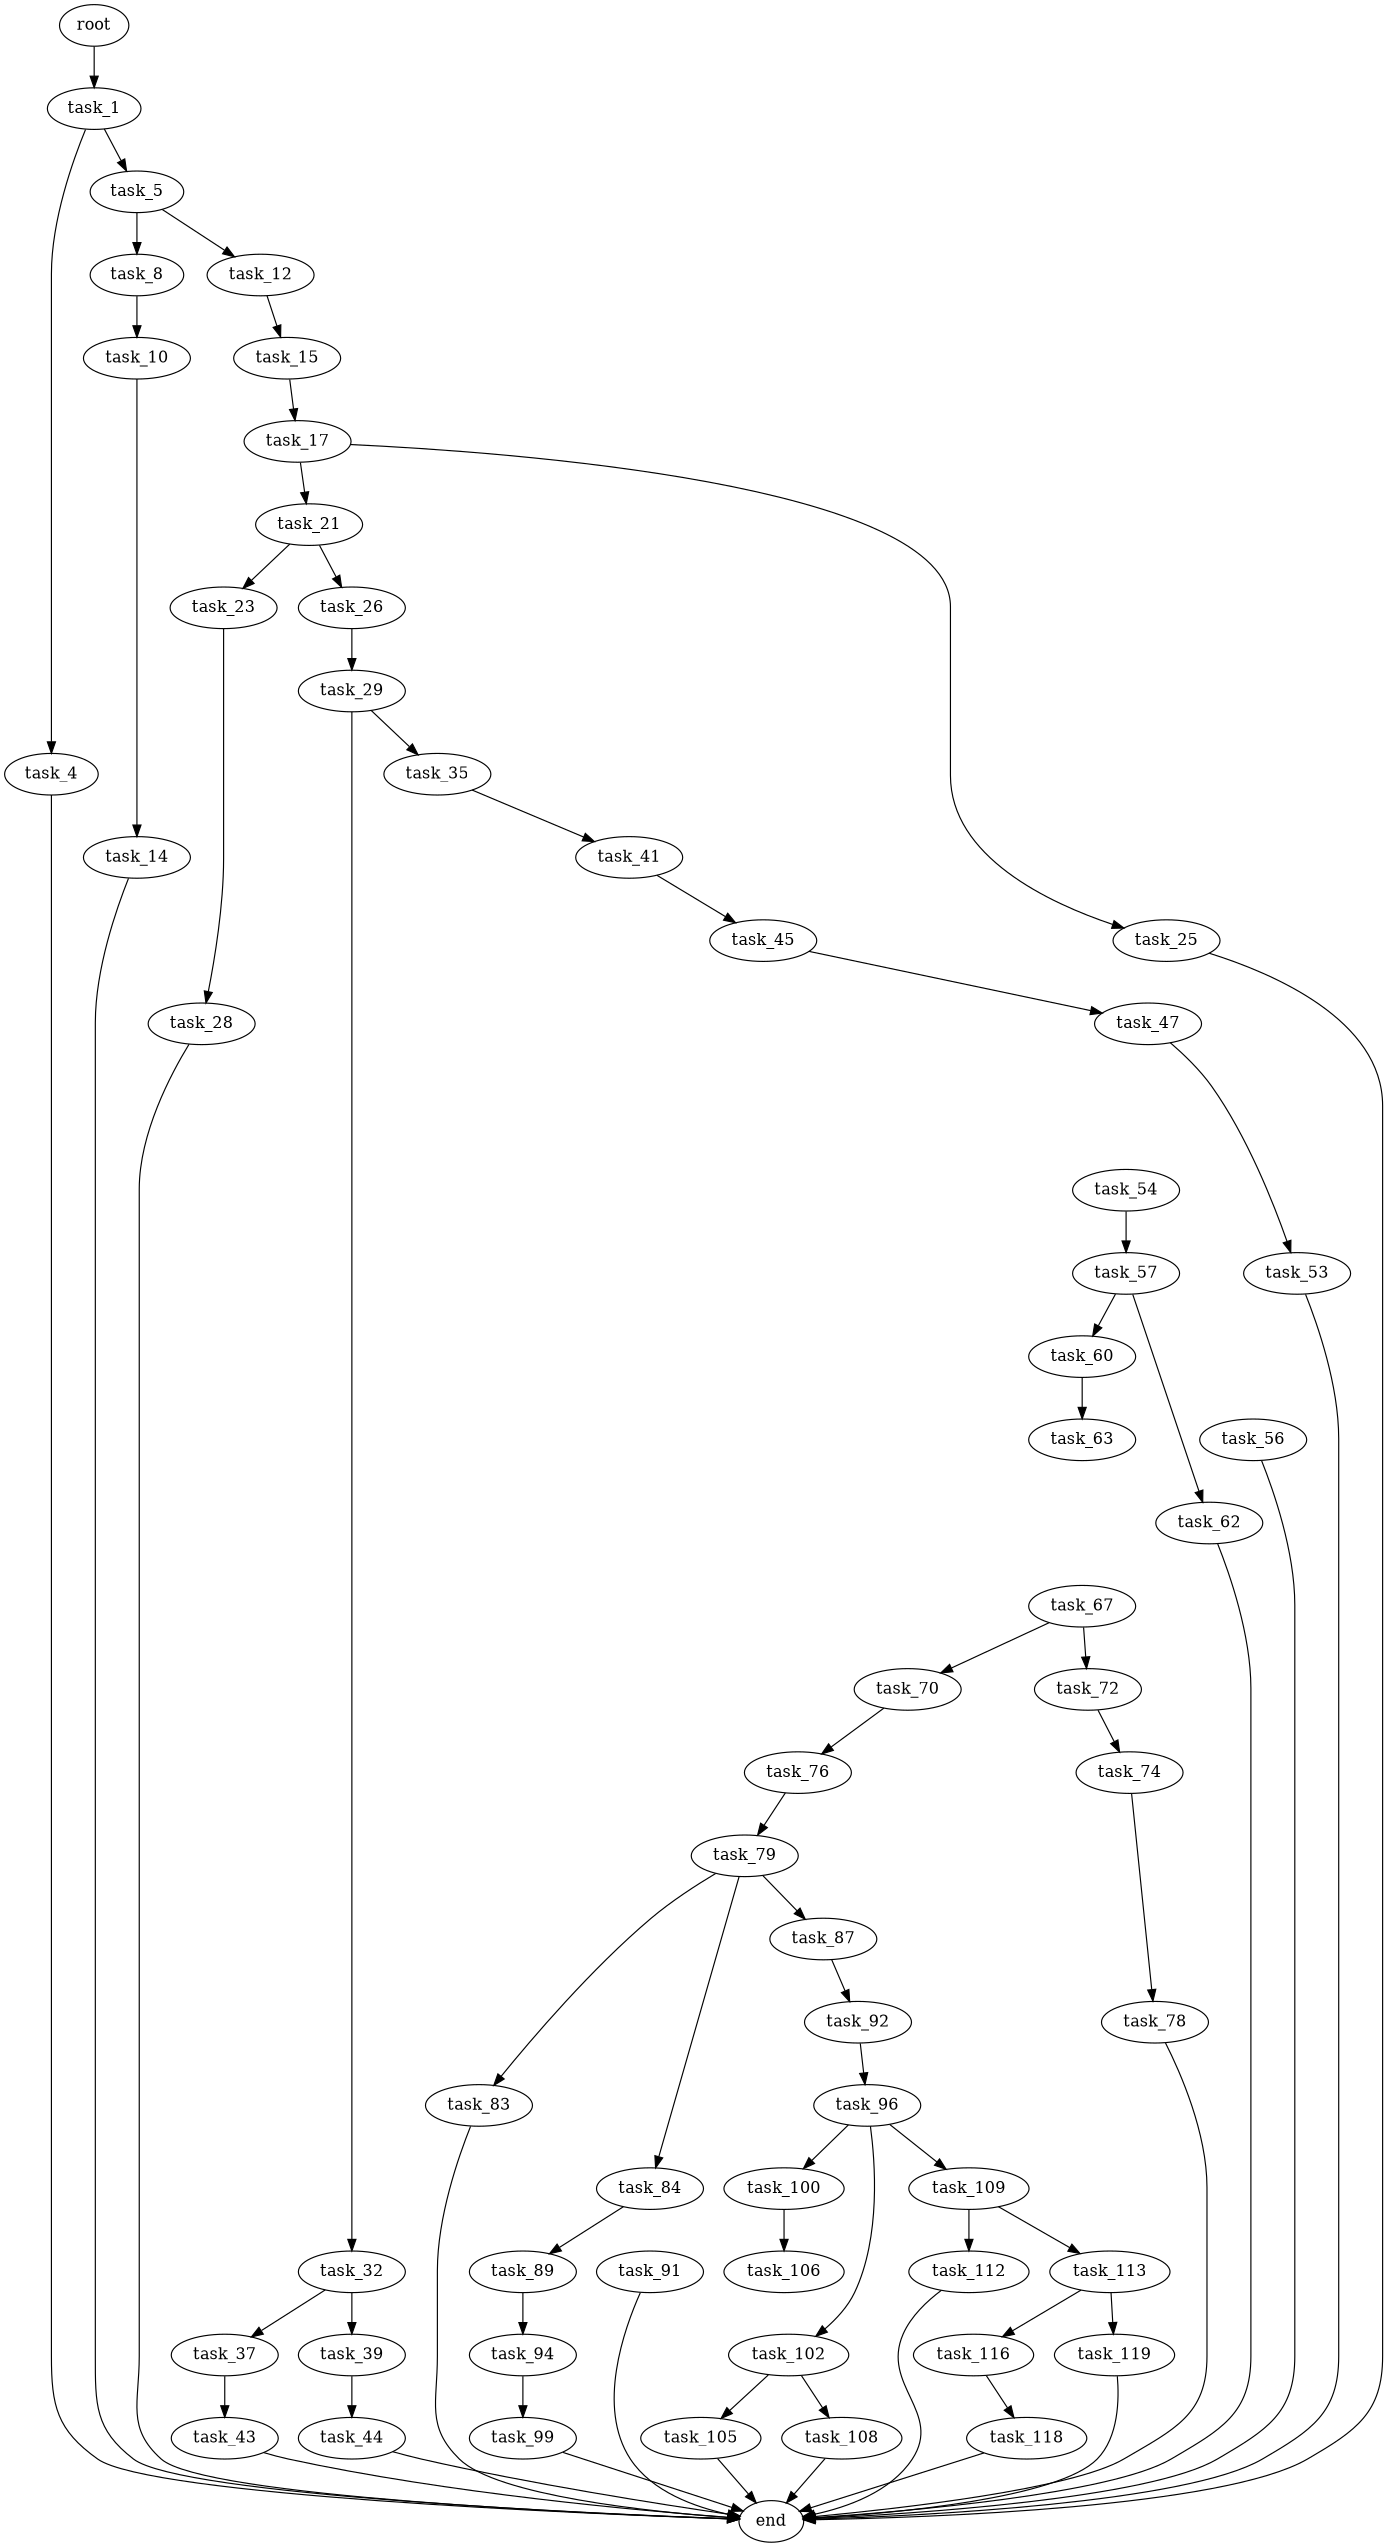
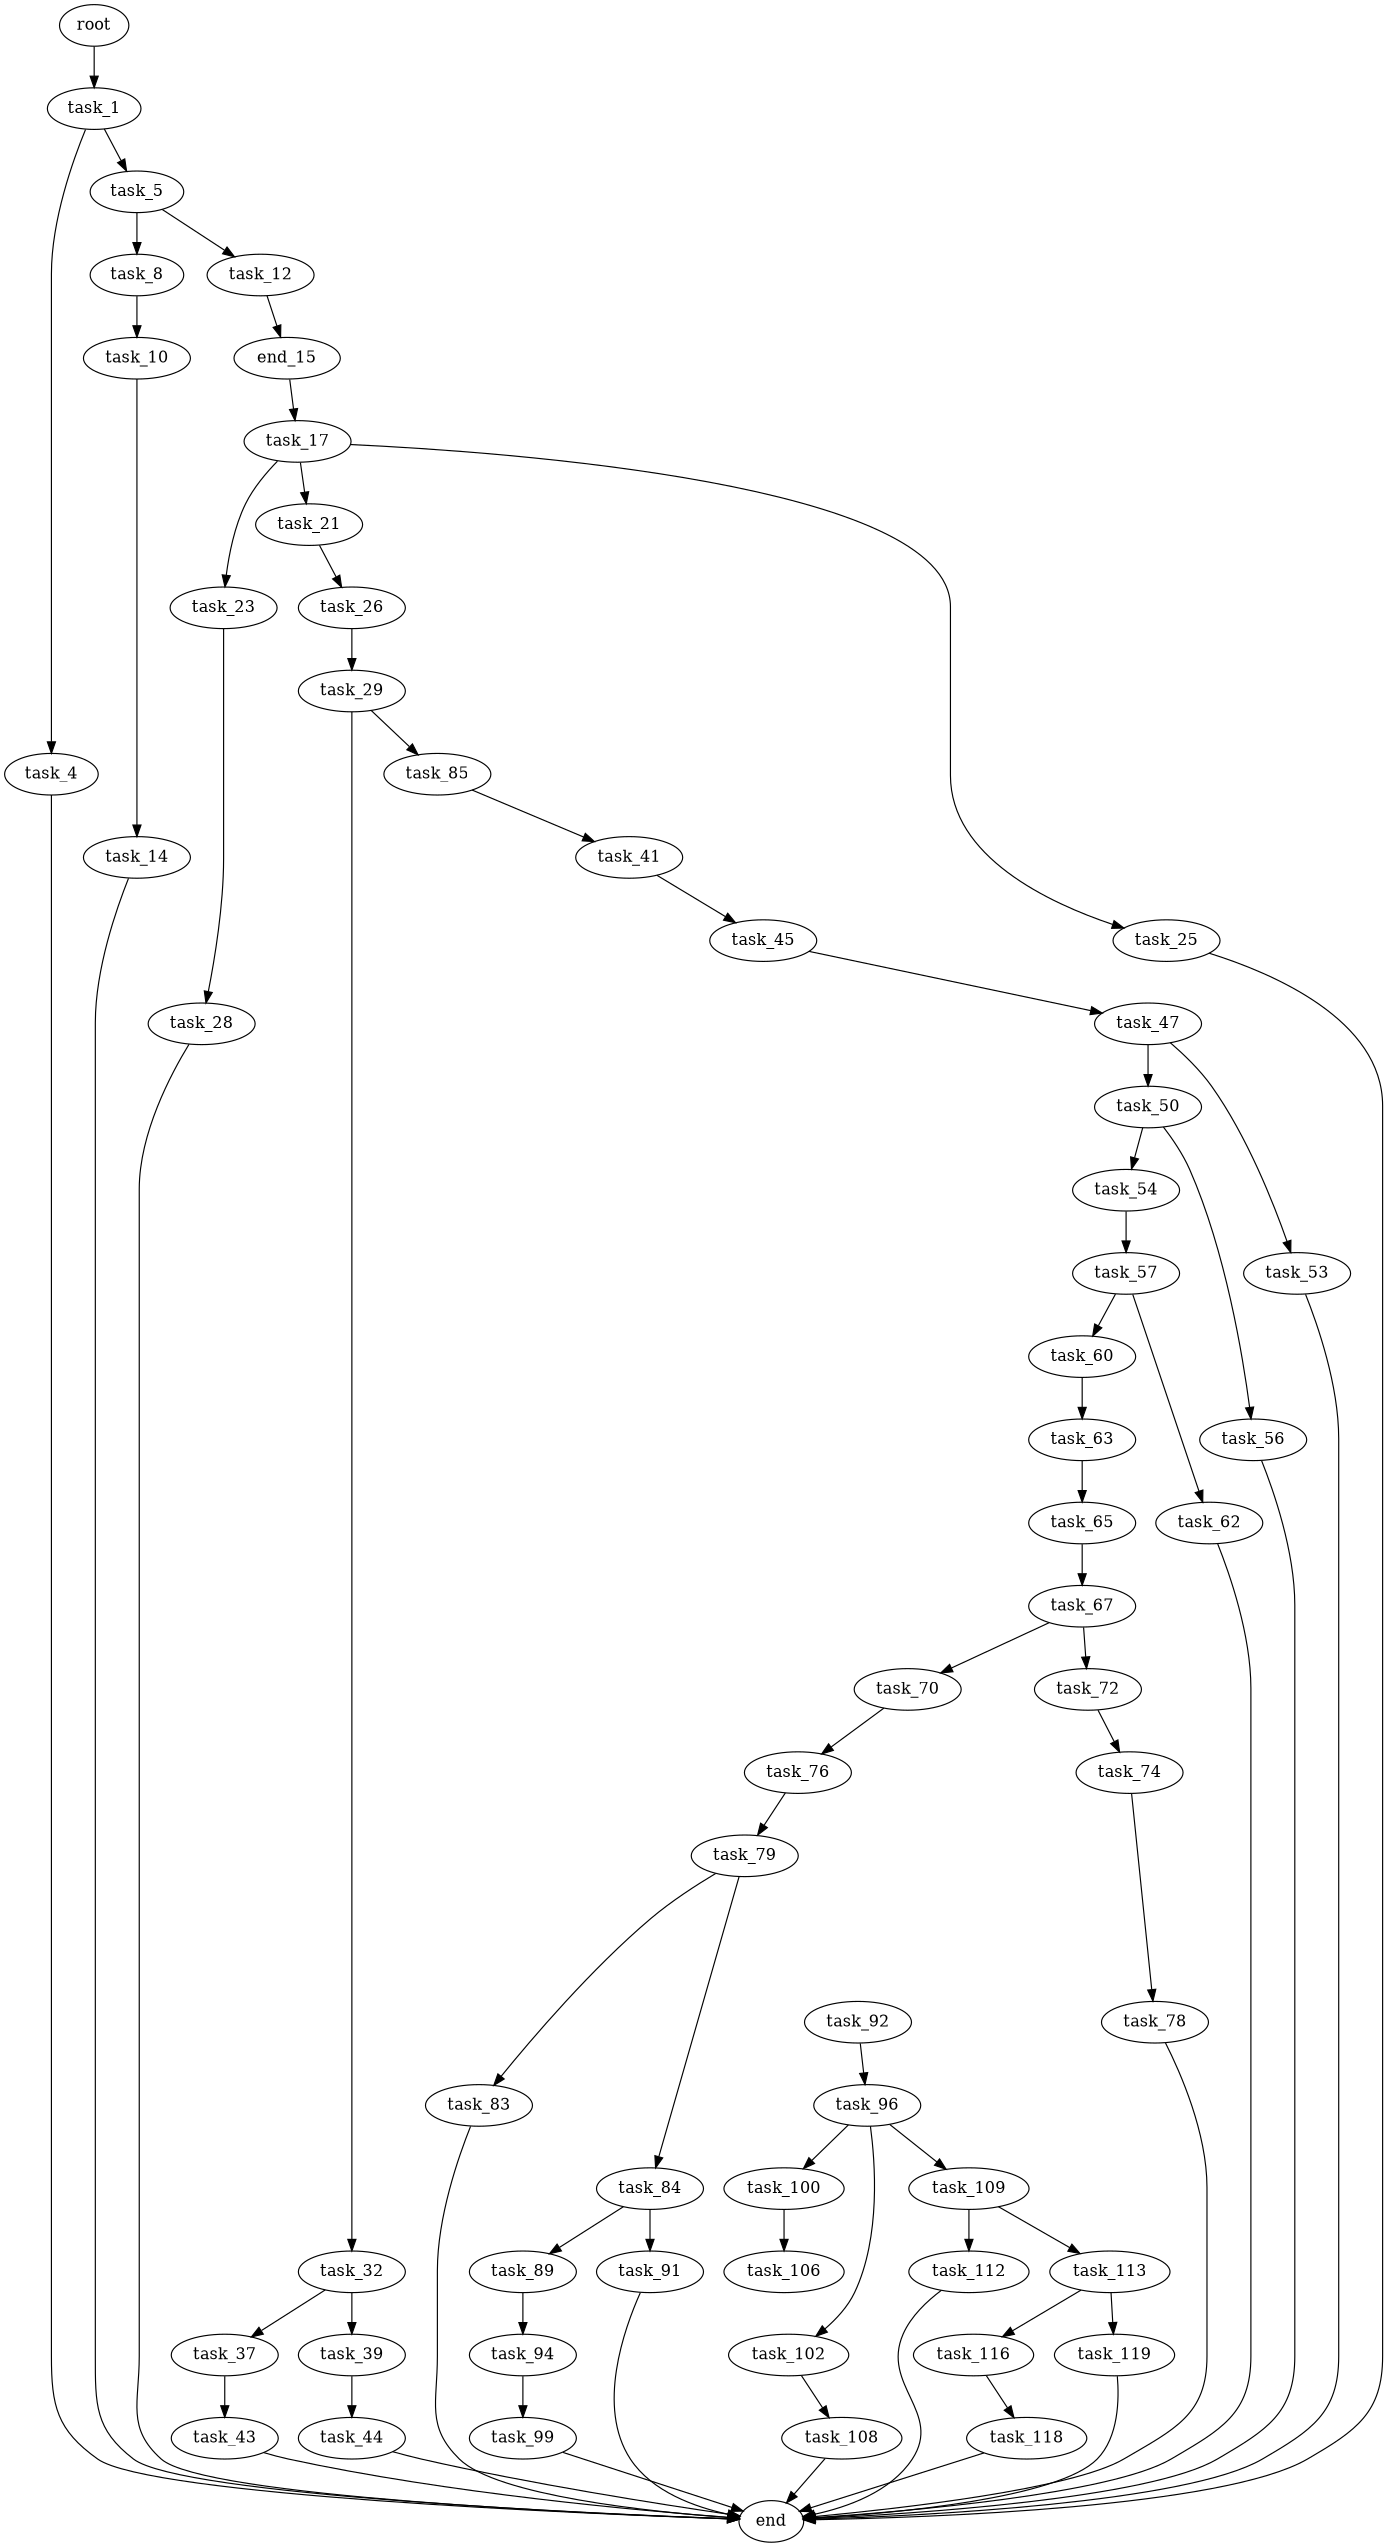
(287, 358) -> (287, 358)
(271, 562) -> (241, 513)
(437, 774) -> (437, 774)
none -> (1148, 1107)
none -> (1082, 1523)
(823, 1939) -> none
none -> (650, 2225)
(701, 2438) -> none
